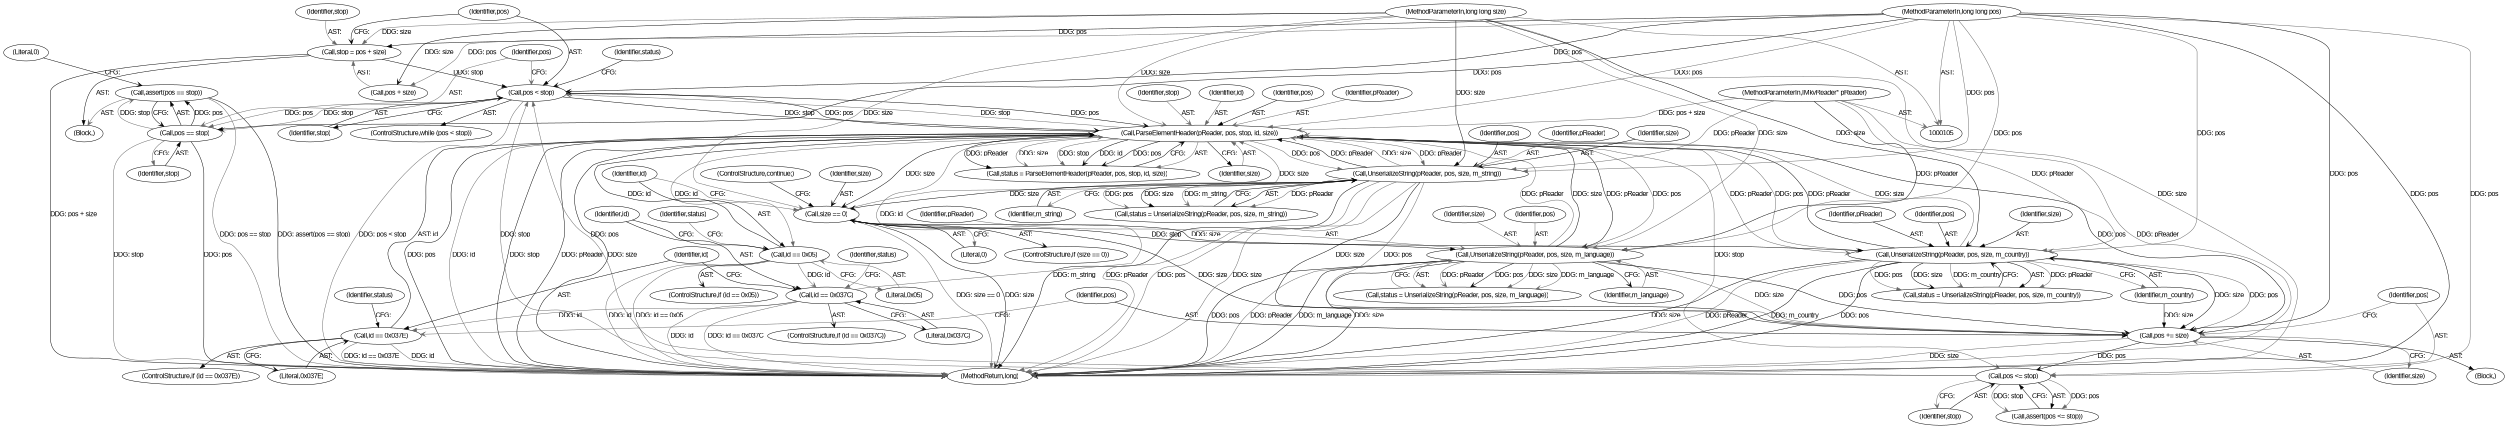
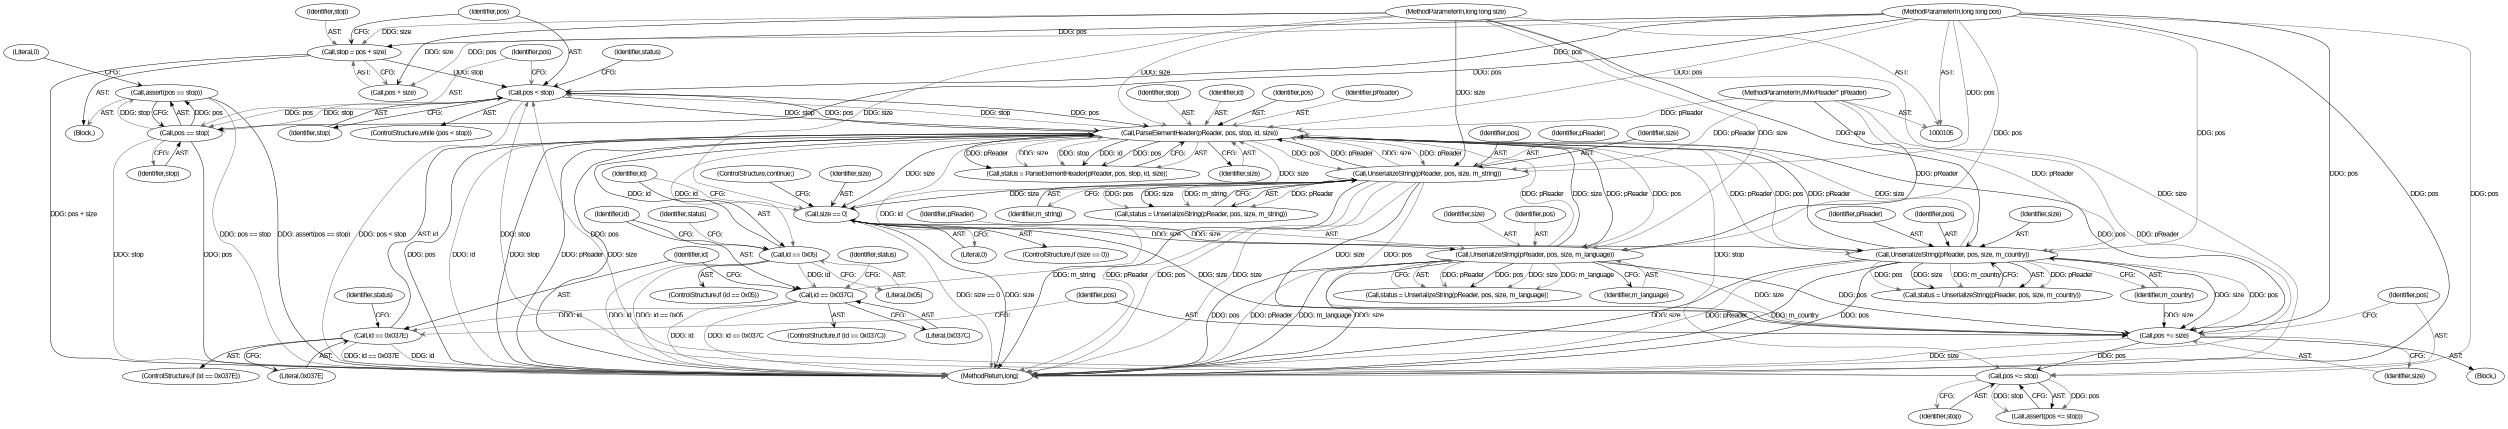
none -> (375, 70)
(1682, 113) -> (1682, 113)
(1166, 235) -> (1166, 235)
